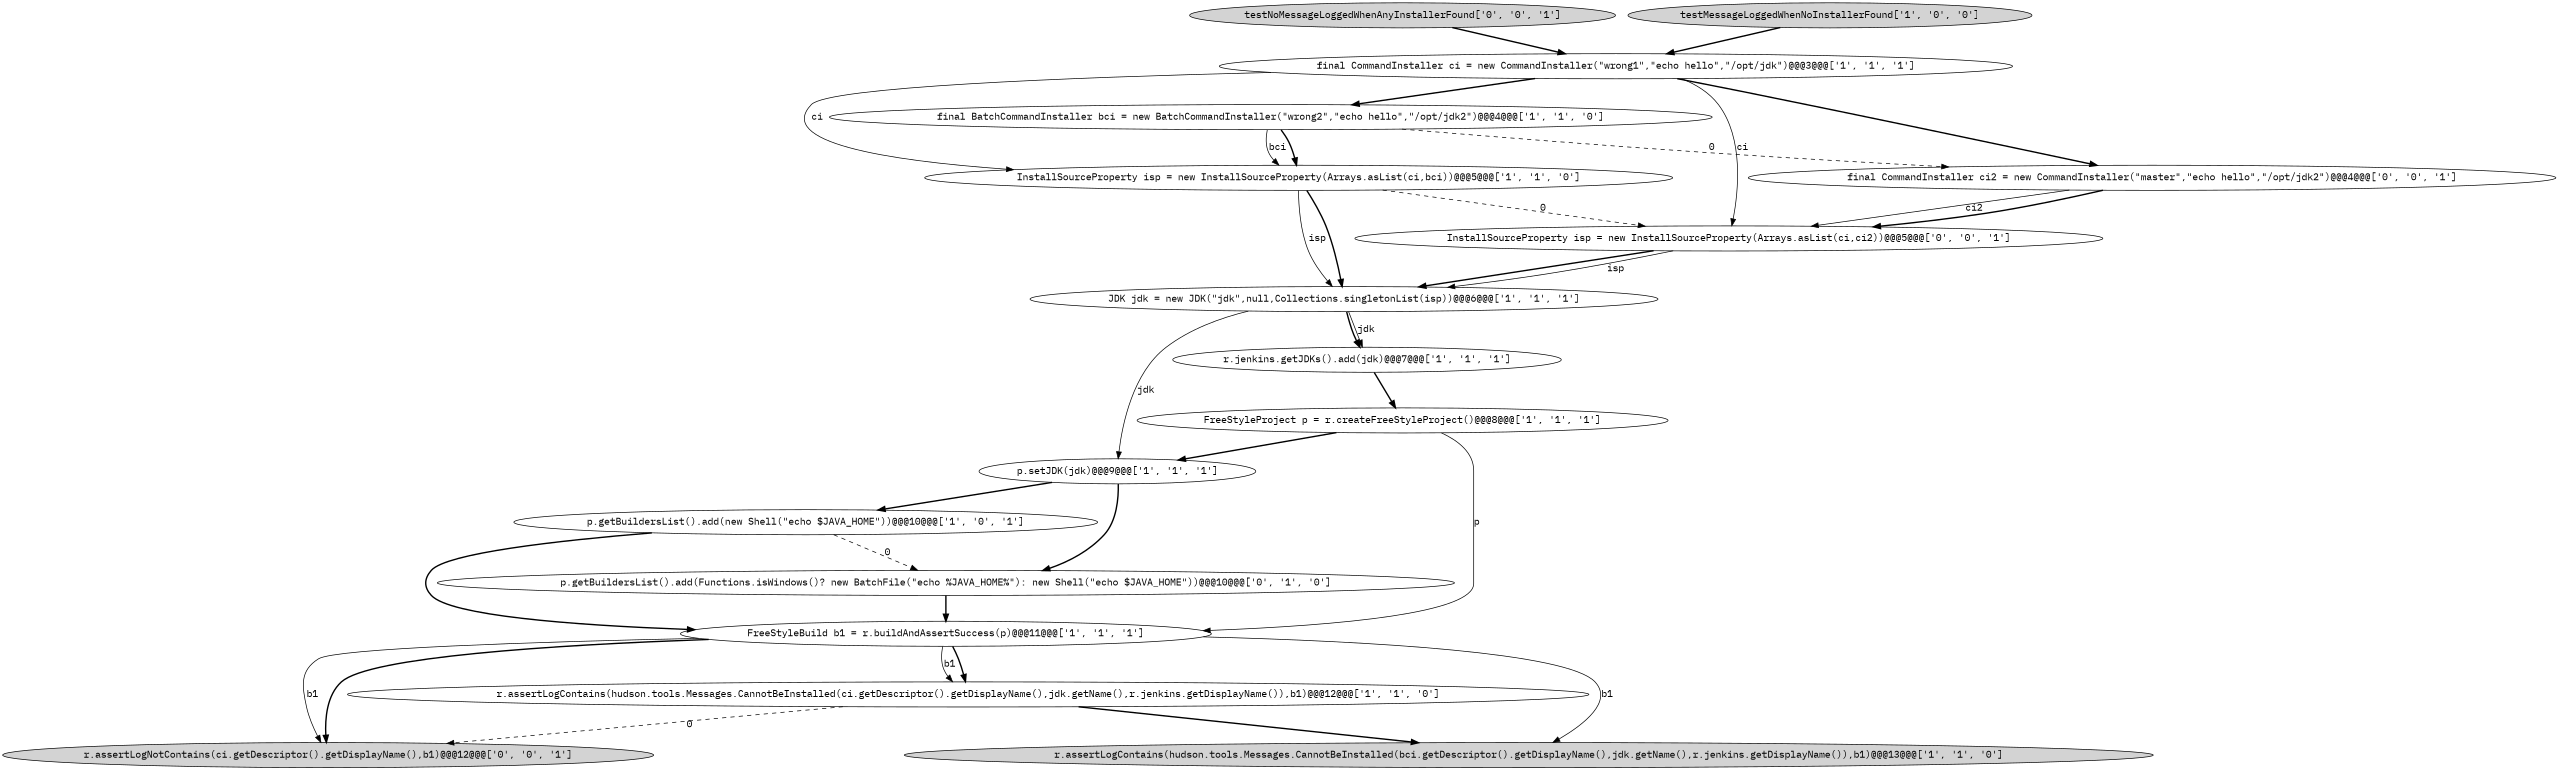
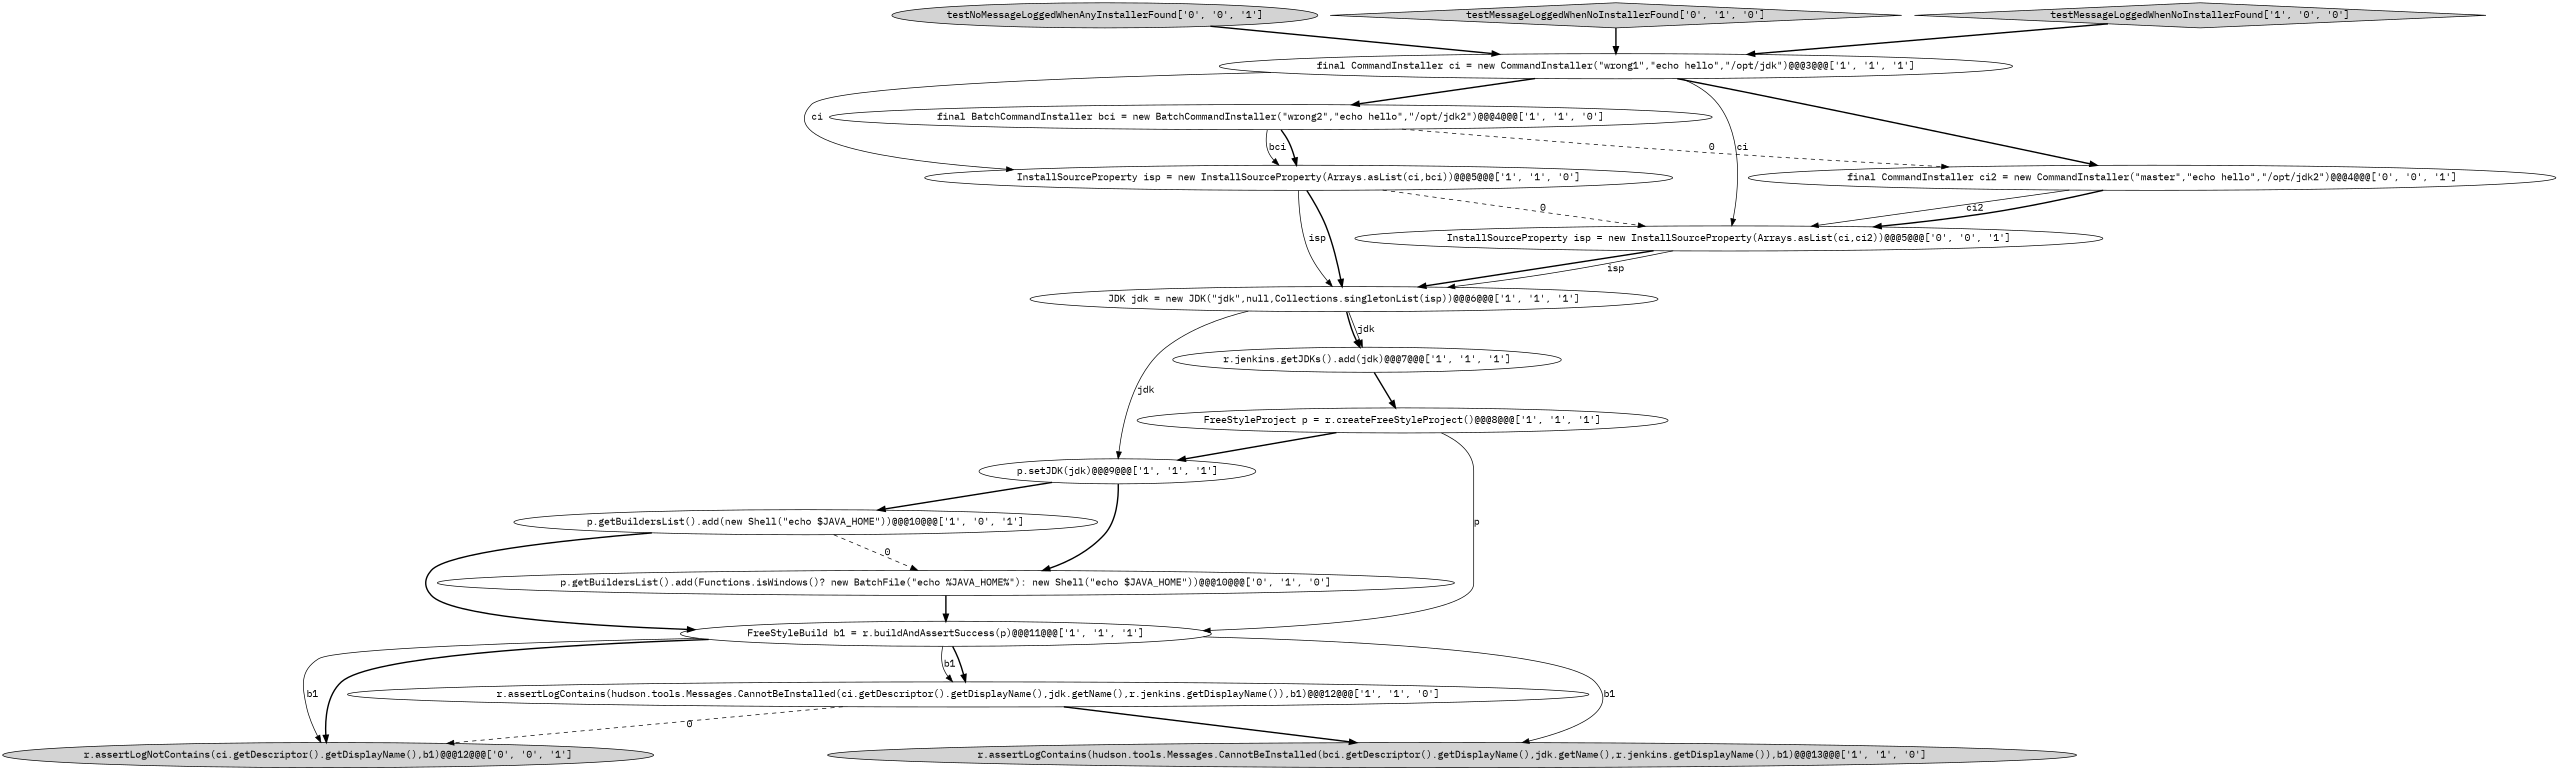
none -> (1616, 15)
(1830, 15) -> (2200, 15)
